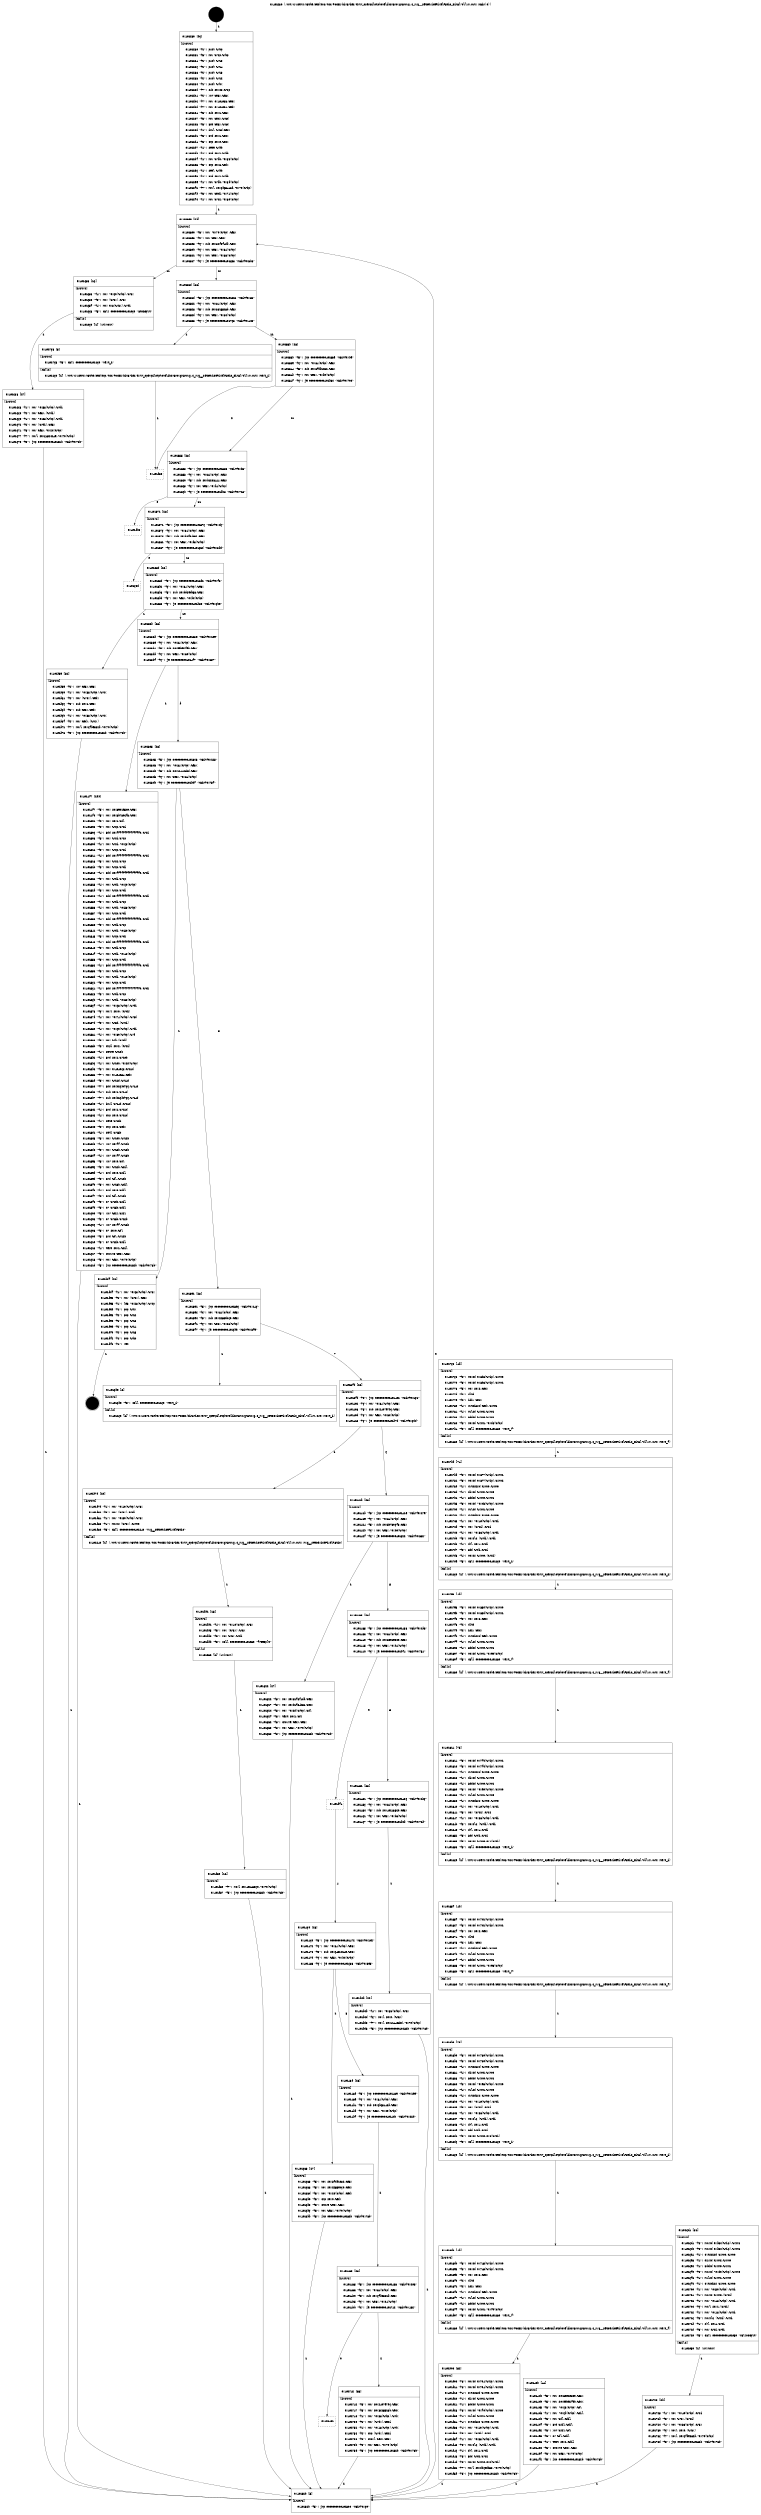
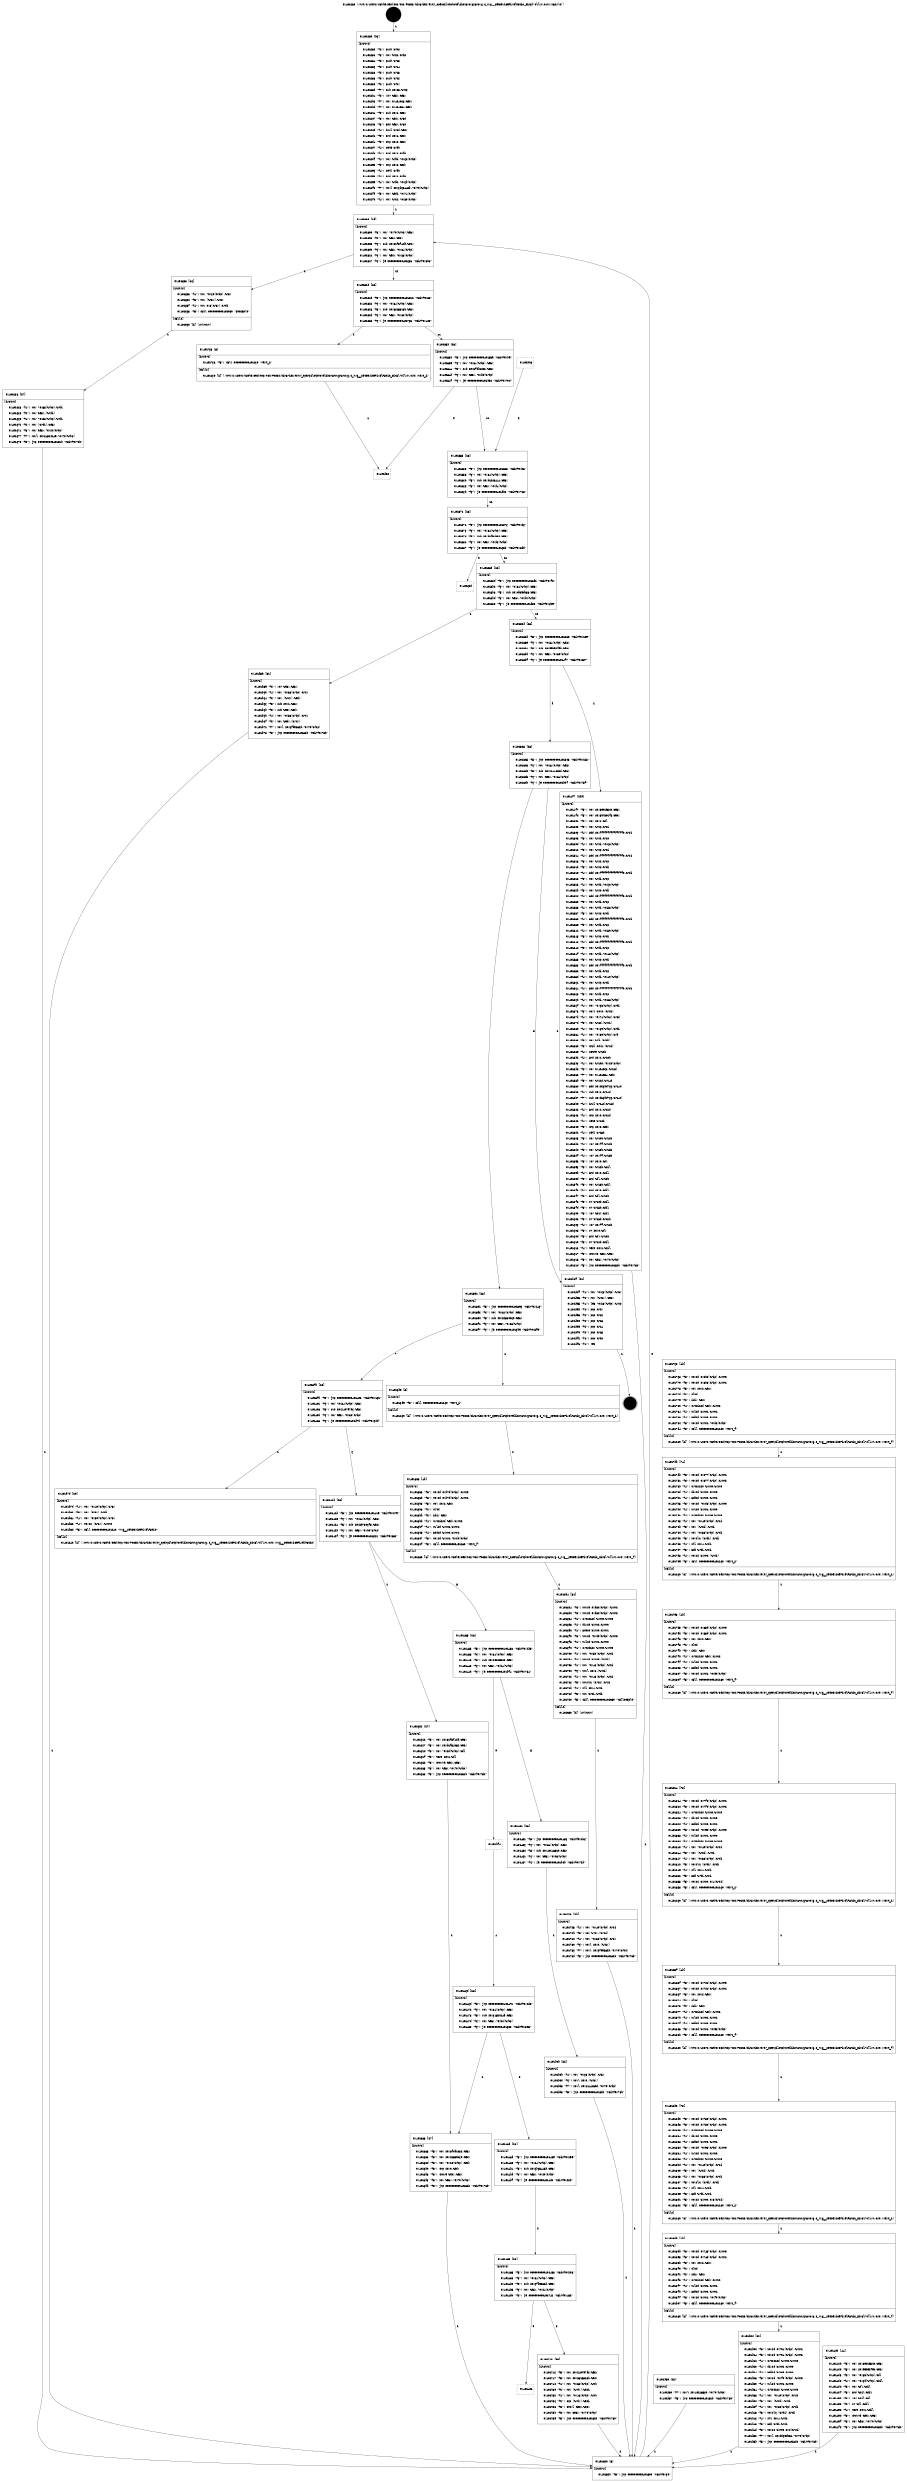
(167, 272) -> (304, 272)
(146, 504) -> (510, 409)
none -> (521, 1519)
(233, 1634) -> none
(289, 2116) -> (449, 1956)
